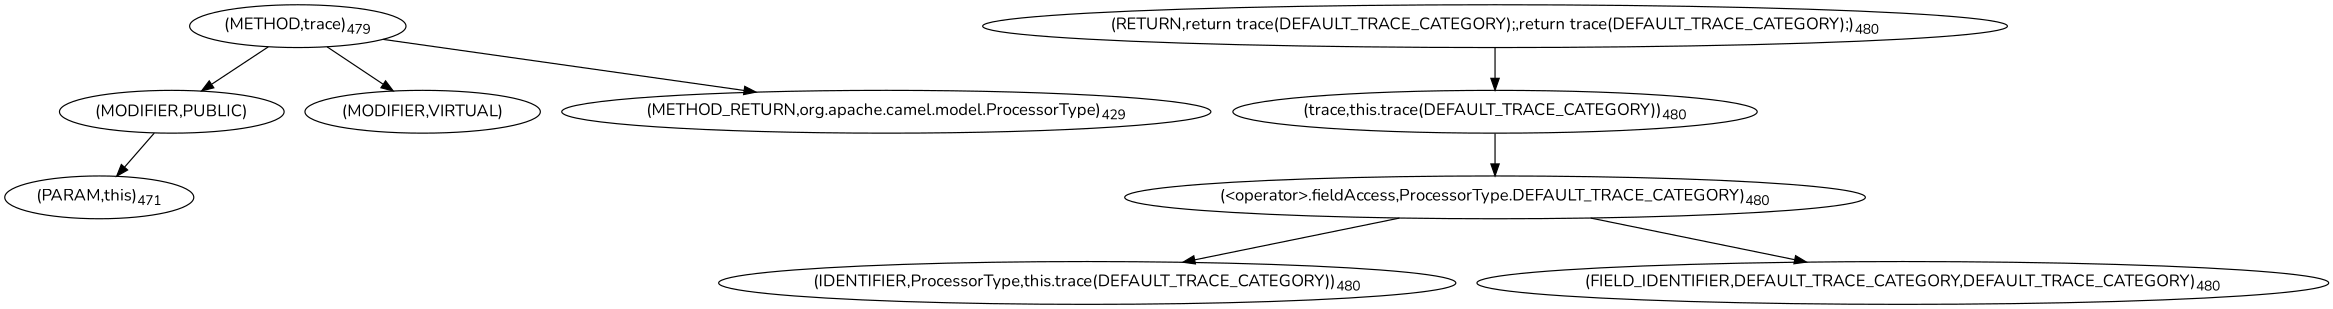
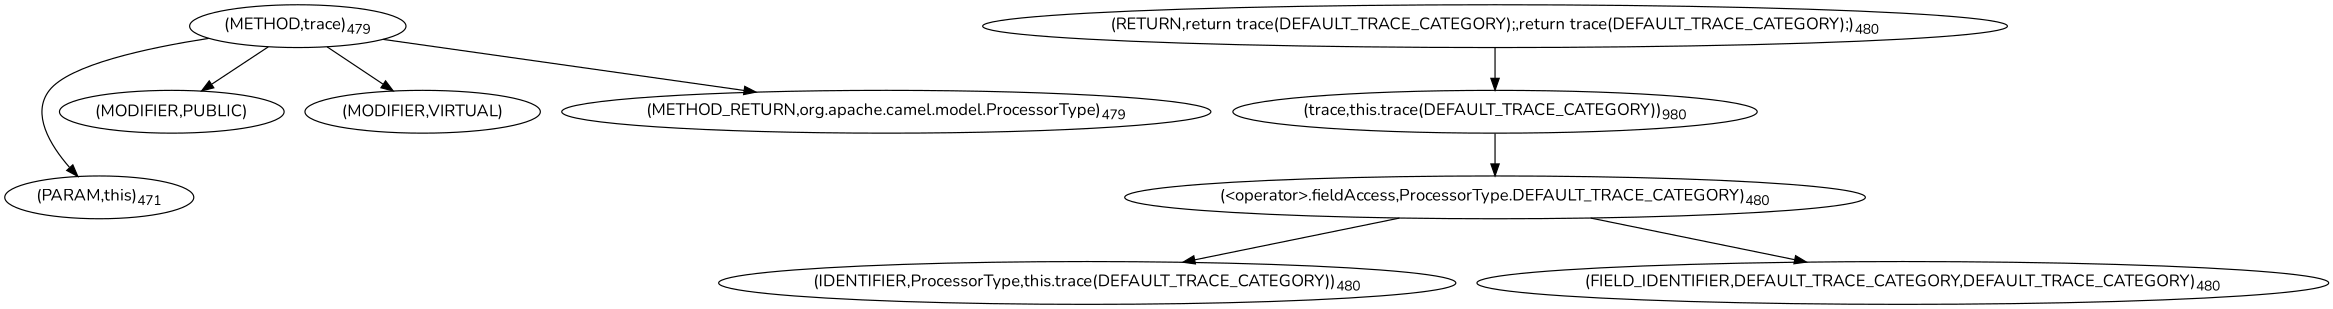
(1114, 110) -> (1114, 110)
(1675, 110) -> (1675, 110)
(139, 150) -> (84, 68)
